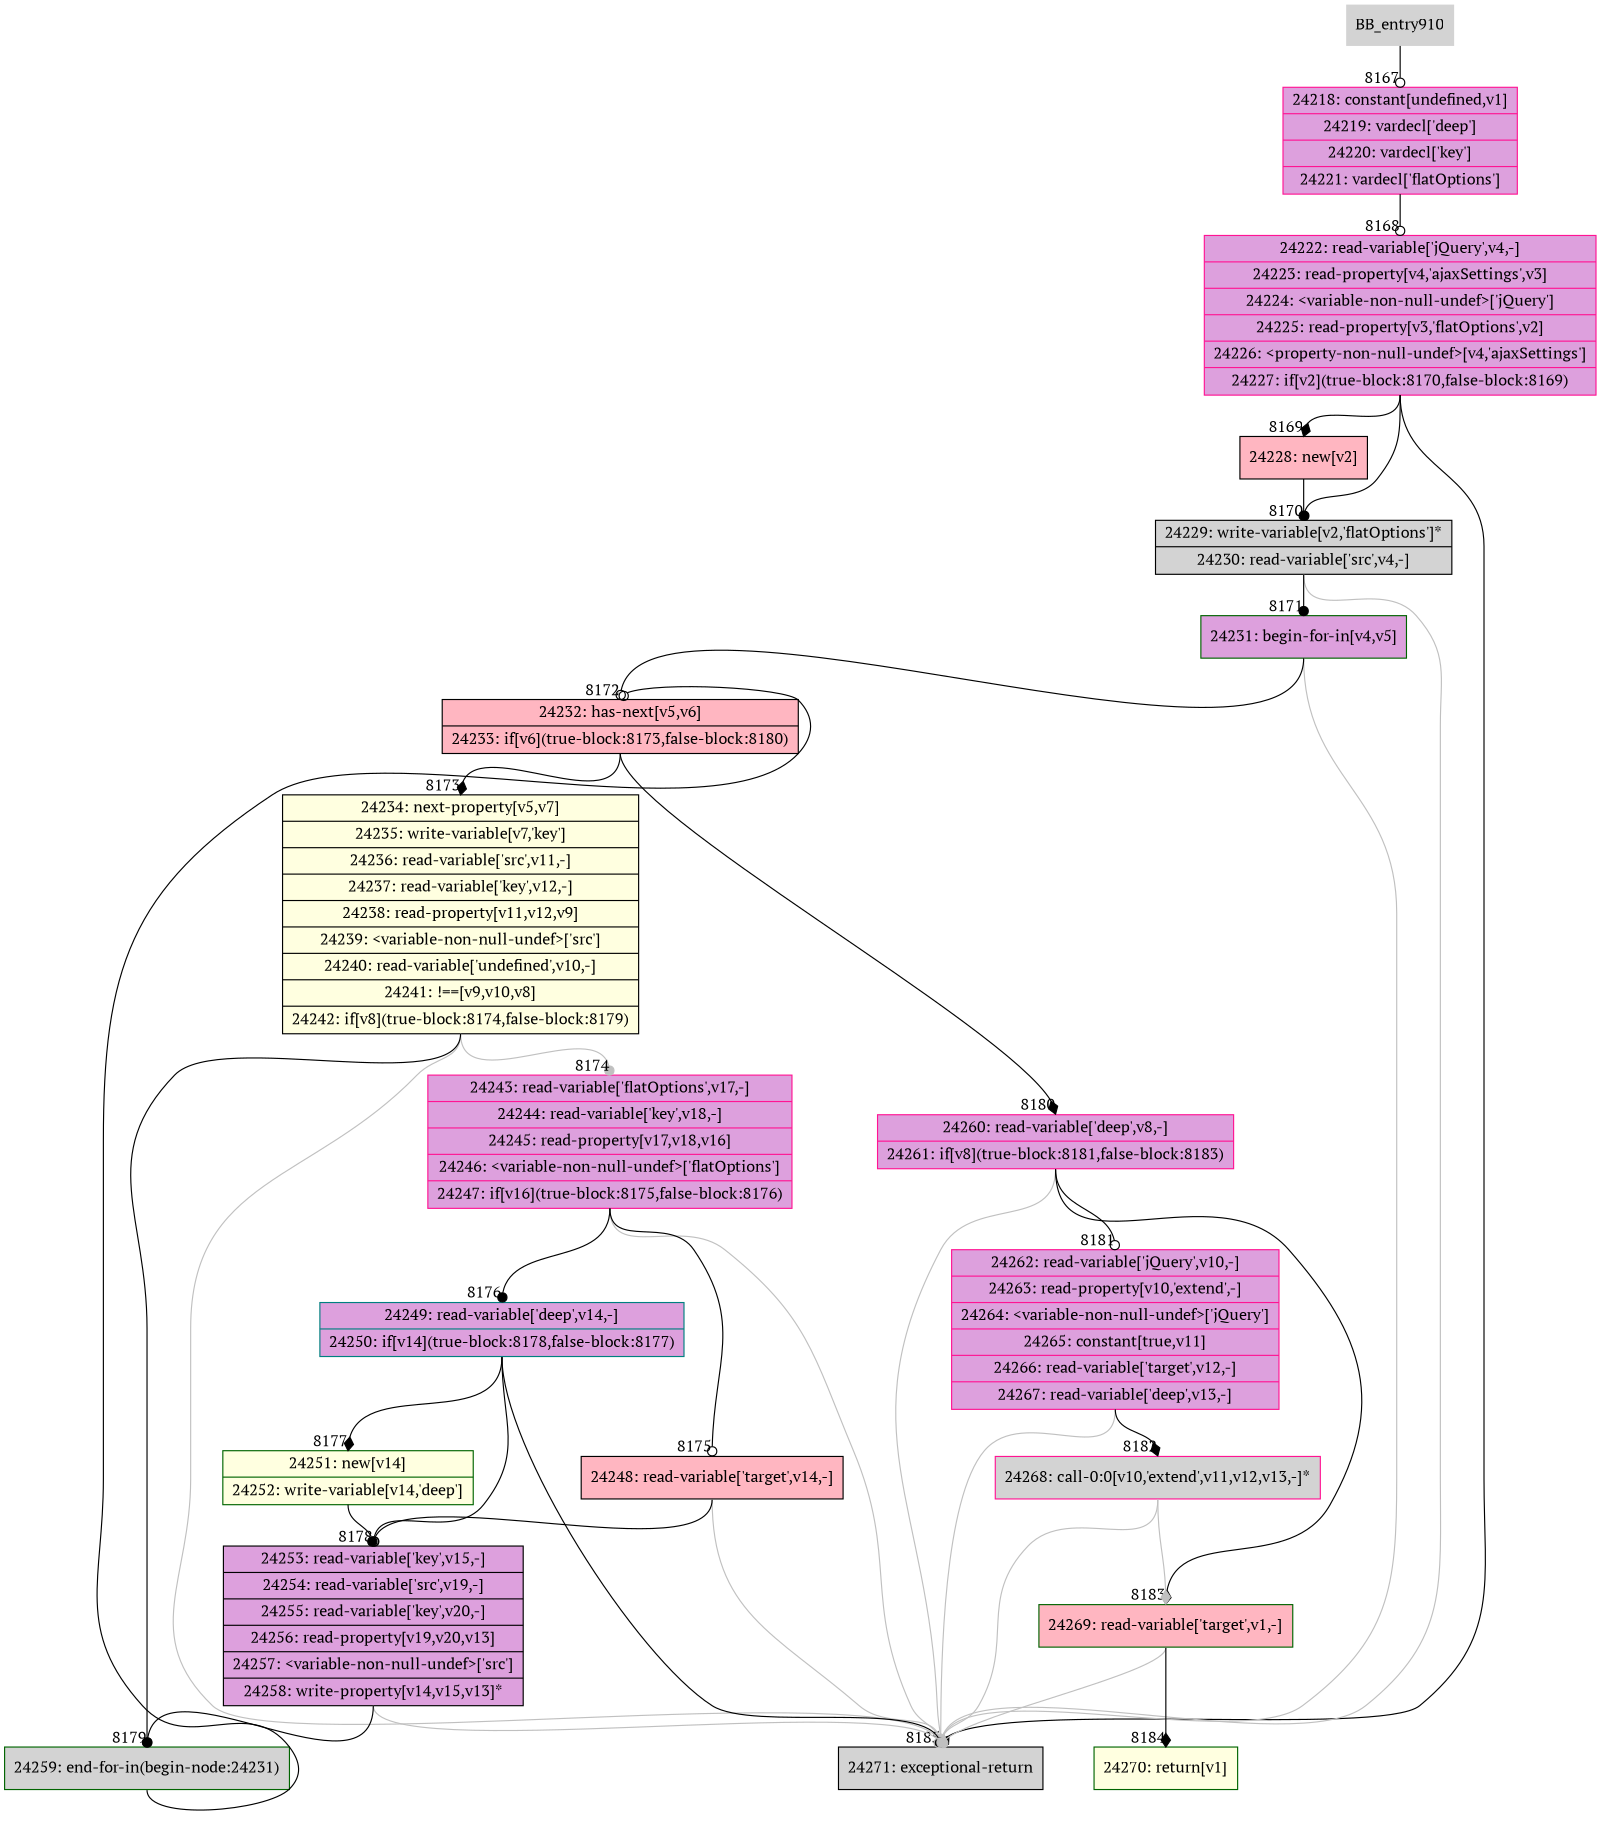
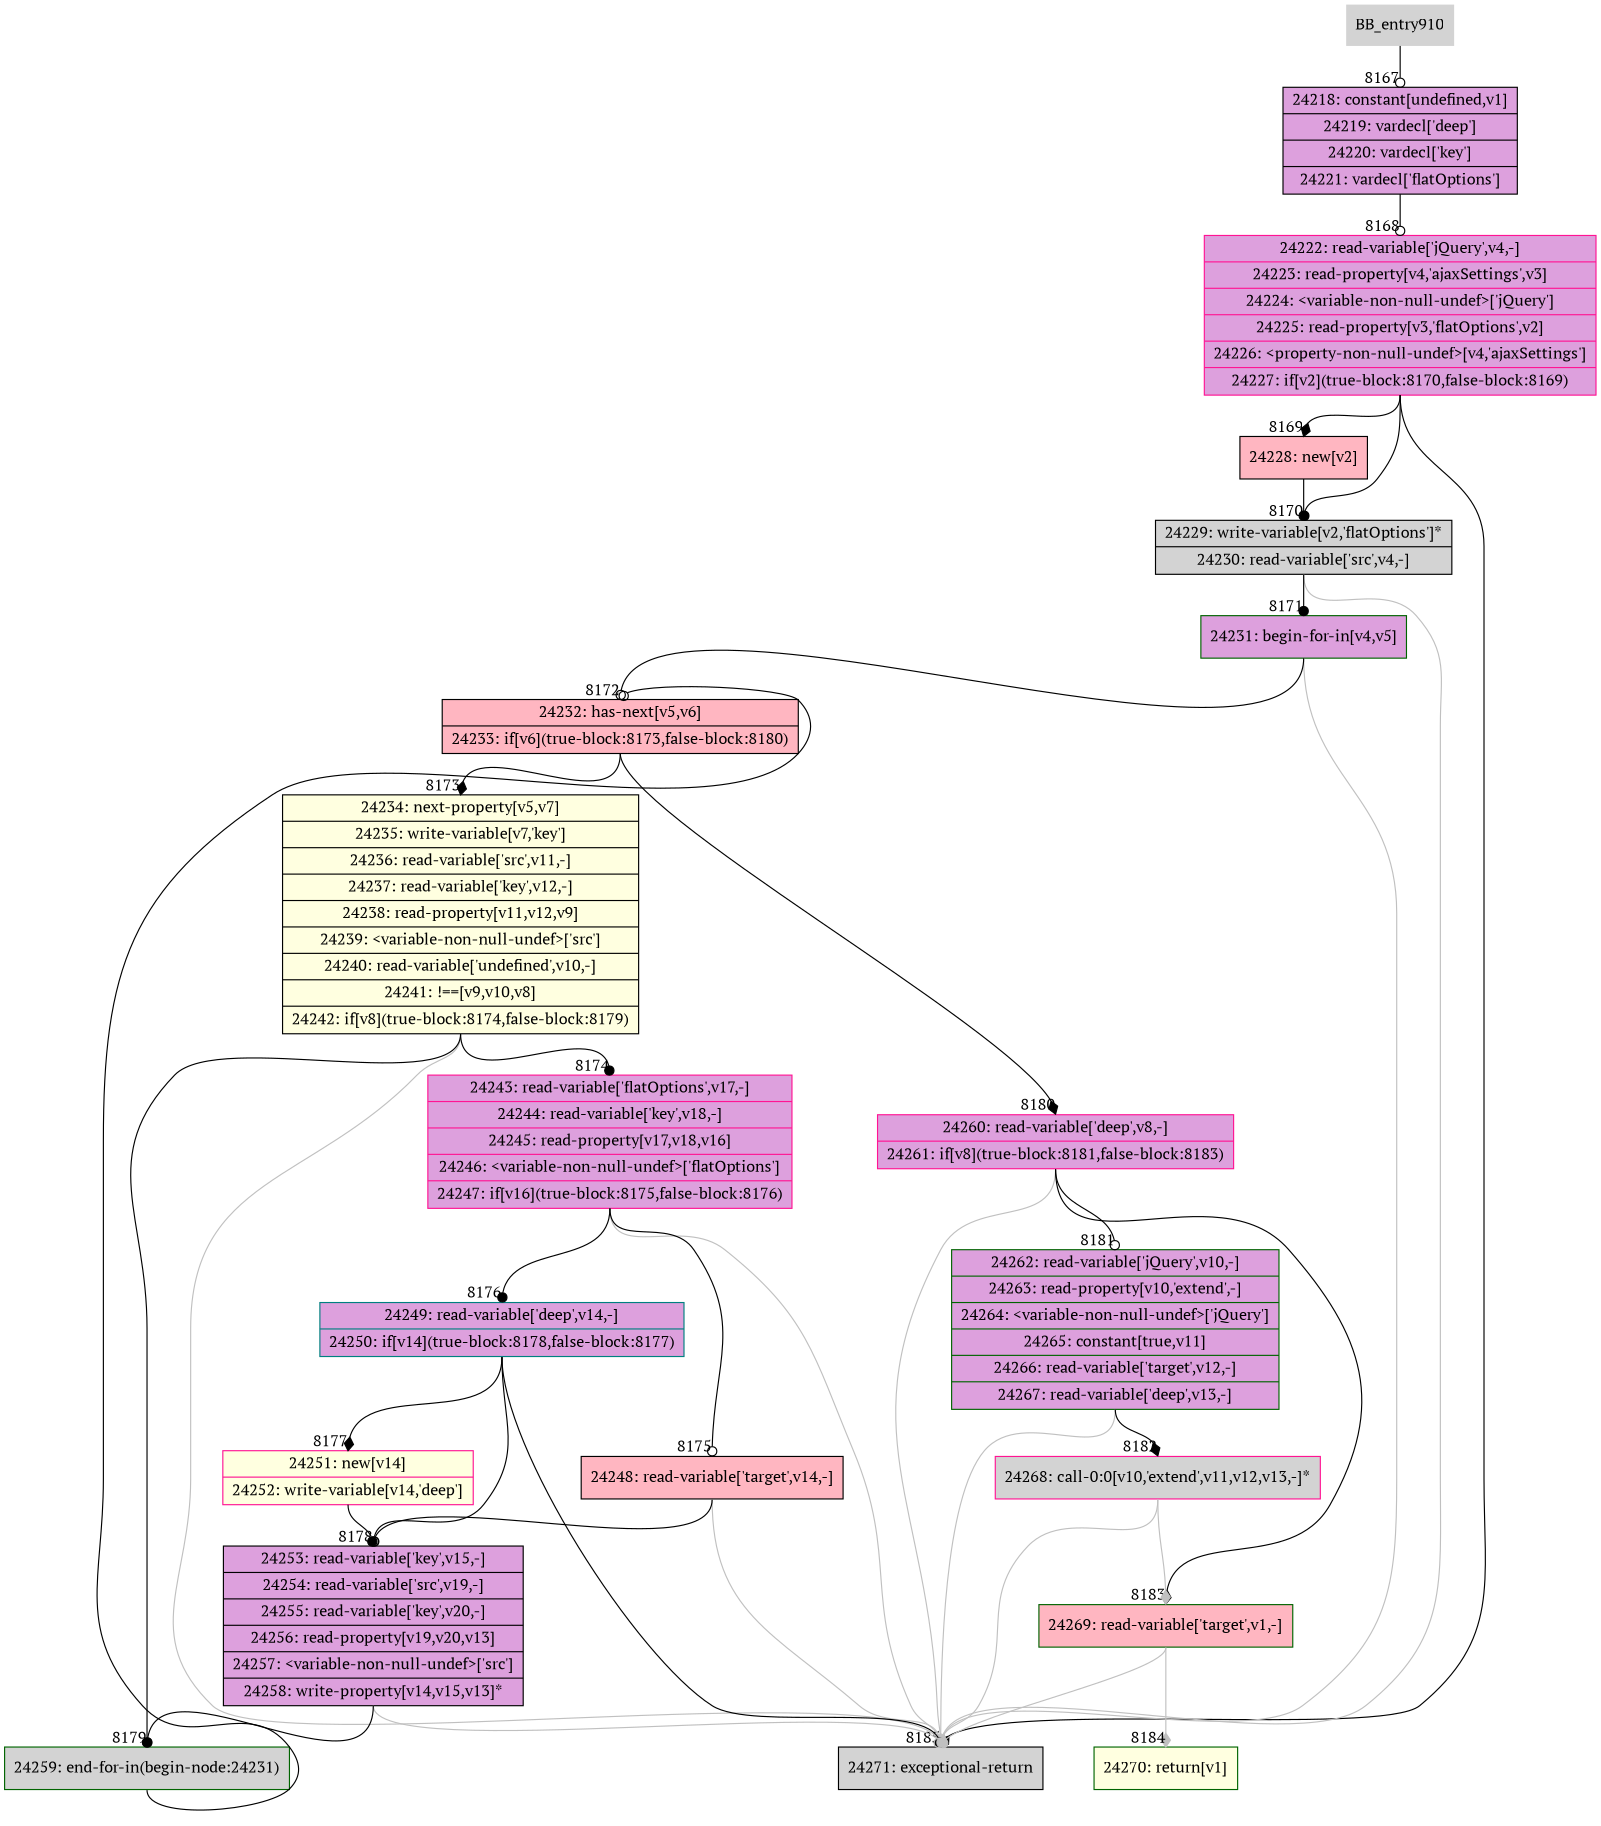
(1400, 141) -> (1400, 141)
(531, 1055) -> (531, 1055)
(1115, 1330) -> (1115, 1330)
(348, 1478) -> (348, 1478)
(1166, 1690) -> (1166, 1690)
